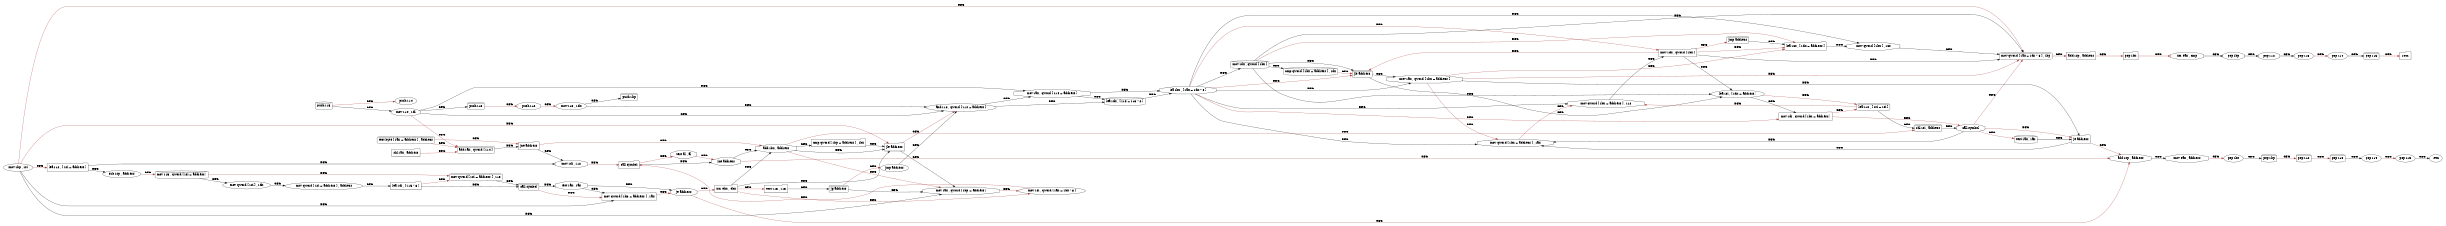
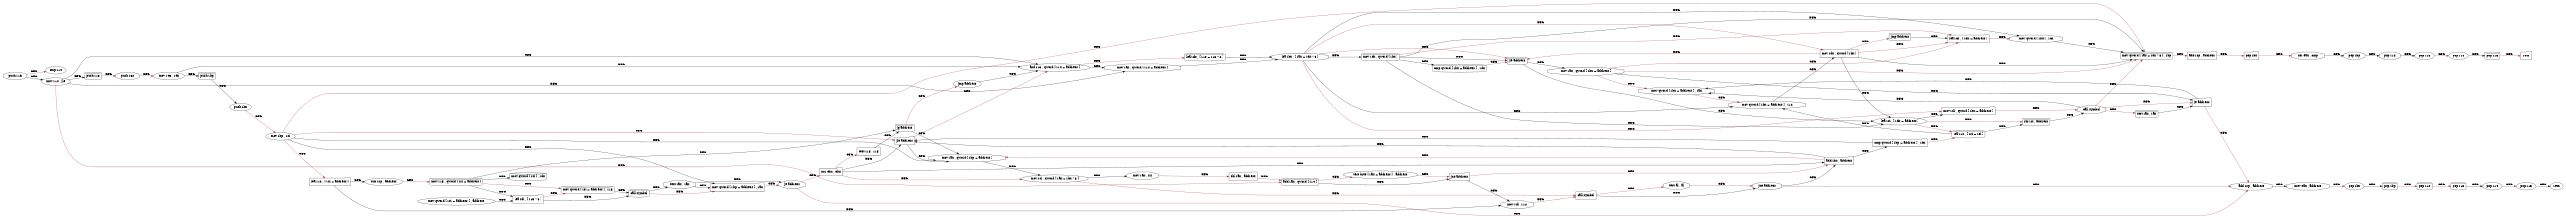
(1836, 46) -> (1998, 39)
(1313, 90) -> none
(1090, 98) -> none
(406, 101) -> (56, 70)
(1048, 104) -> (1130, 60)
(1752, 105) -> (1863, 125)
(324, 106) -> (15, 76)
(529, 106) -> (127, 76)
(571, 106) -> (169, 76)
none -> (241, 107)
(1844, 111) -> (1940, 141)
(406, 112) -> (56, 82)
(1348, 133) -> (1973, 122)
(1327, 139) -> none
(406, 140) -> (1380, 175)
(443, 145) -> (1335, 179)
(776, 148) -> (1839, 161)
none -> (683, 155)
(95, 169) -> (358, 180)
none -> (1143, 176)
(247, 185) -> (528, 177)
(277, 186) -> none
none -> (490, 191)
(1008, 191) -> (1008, 168)
